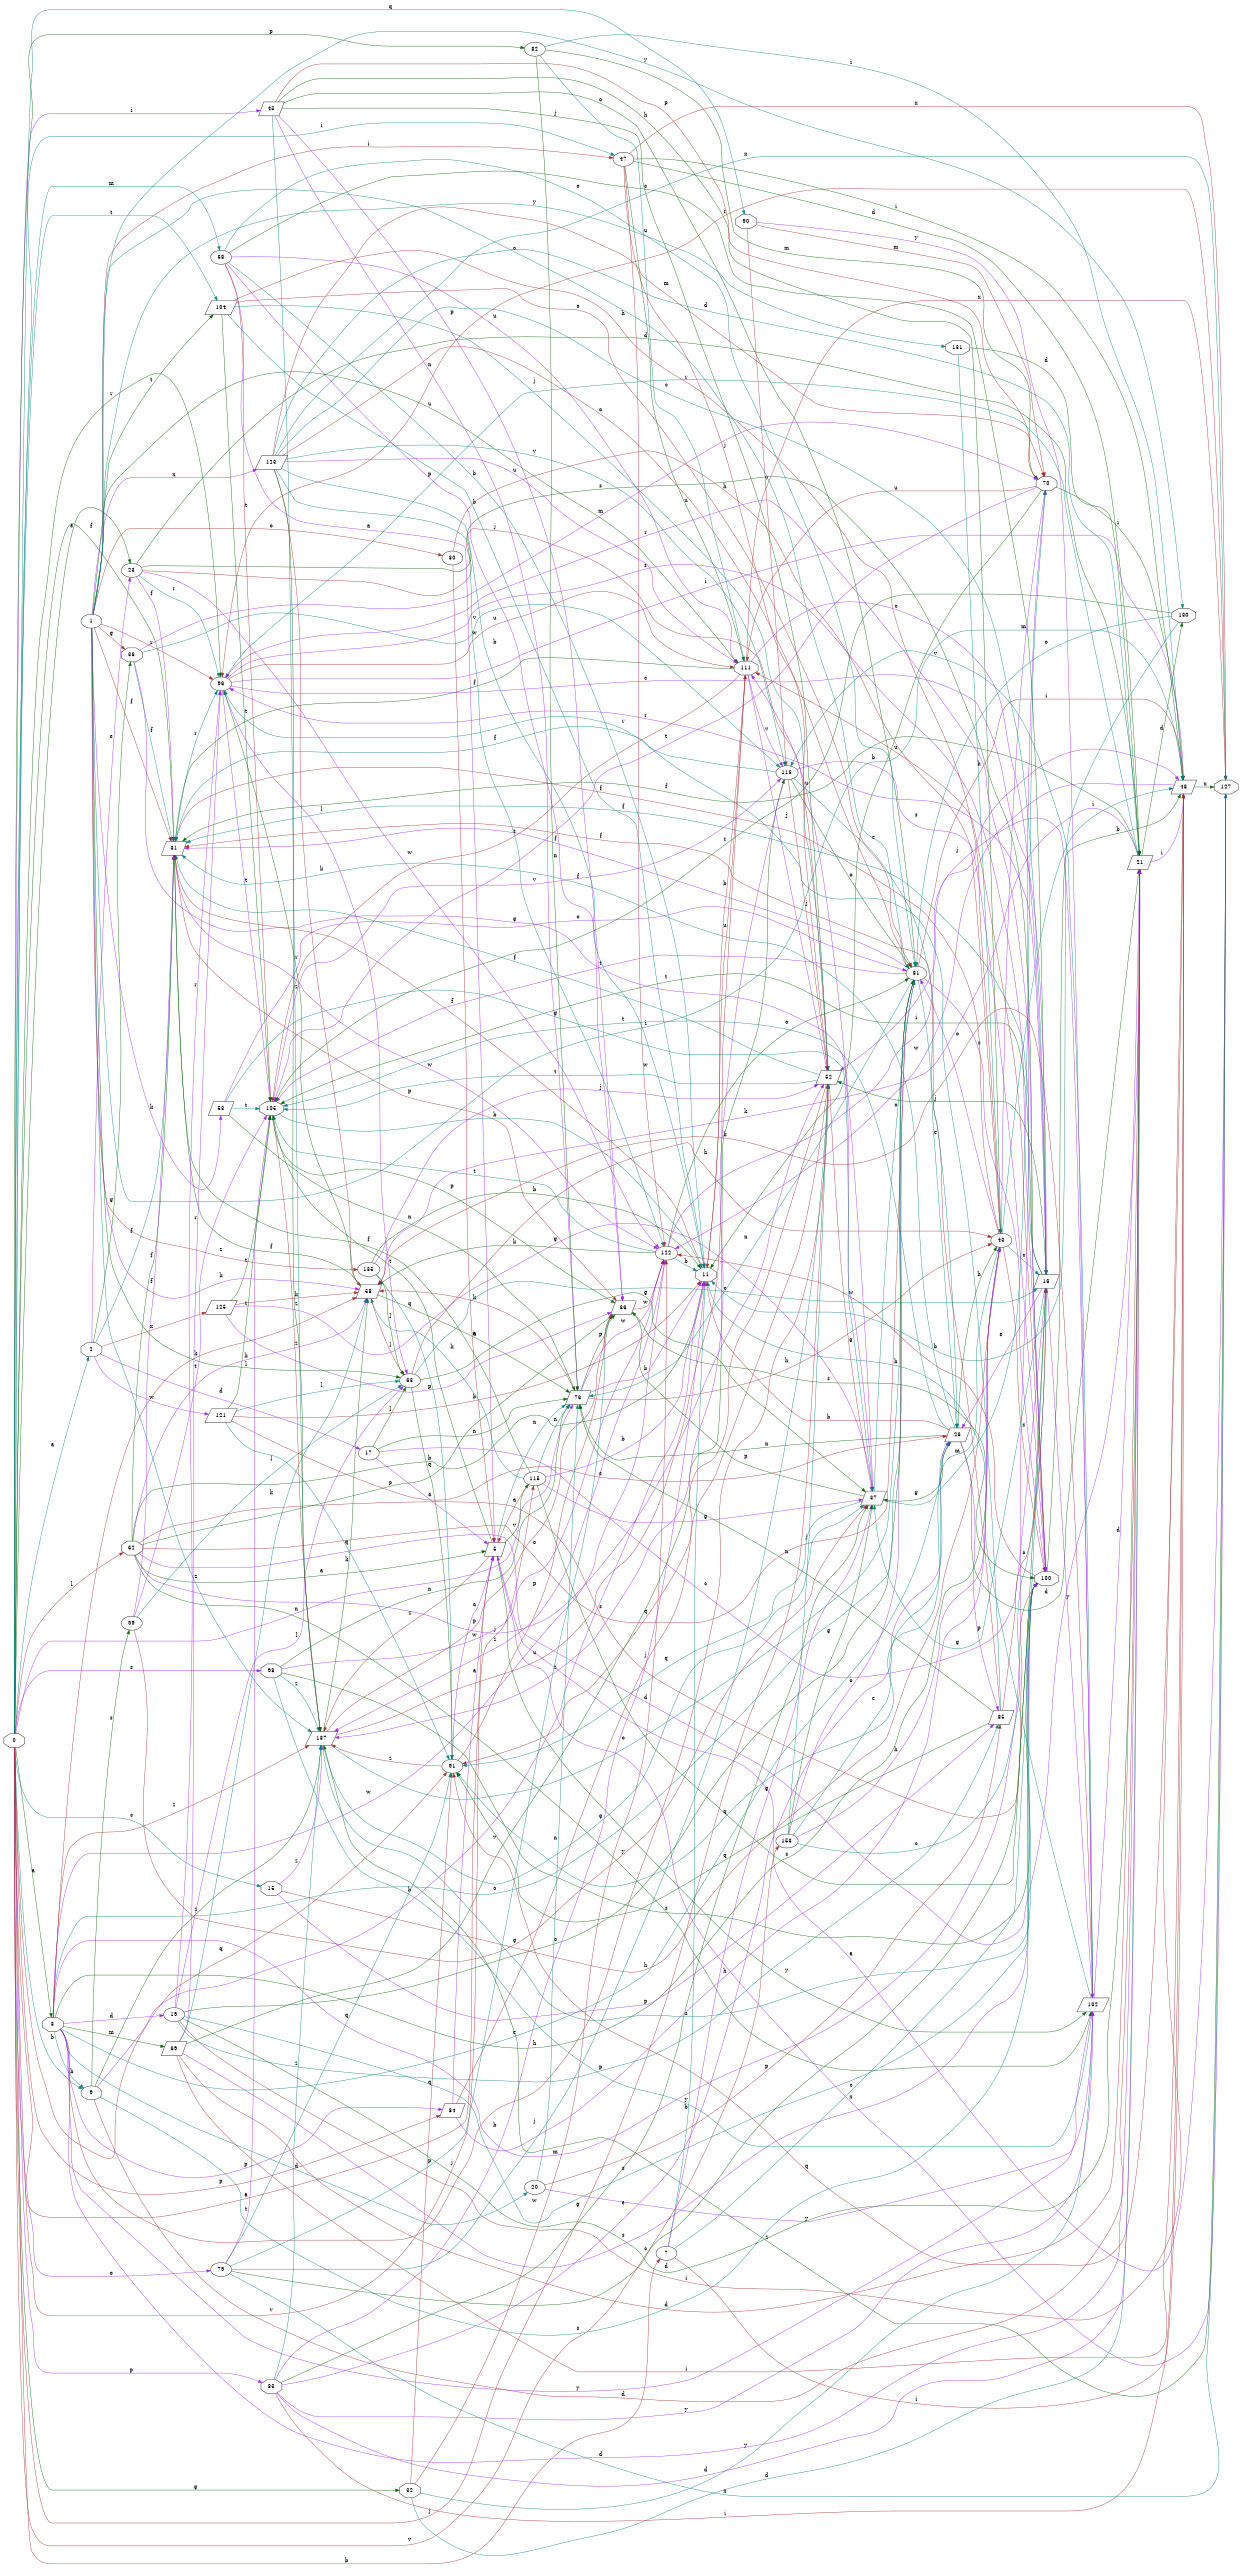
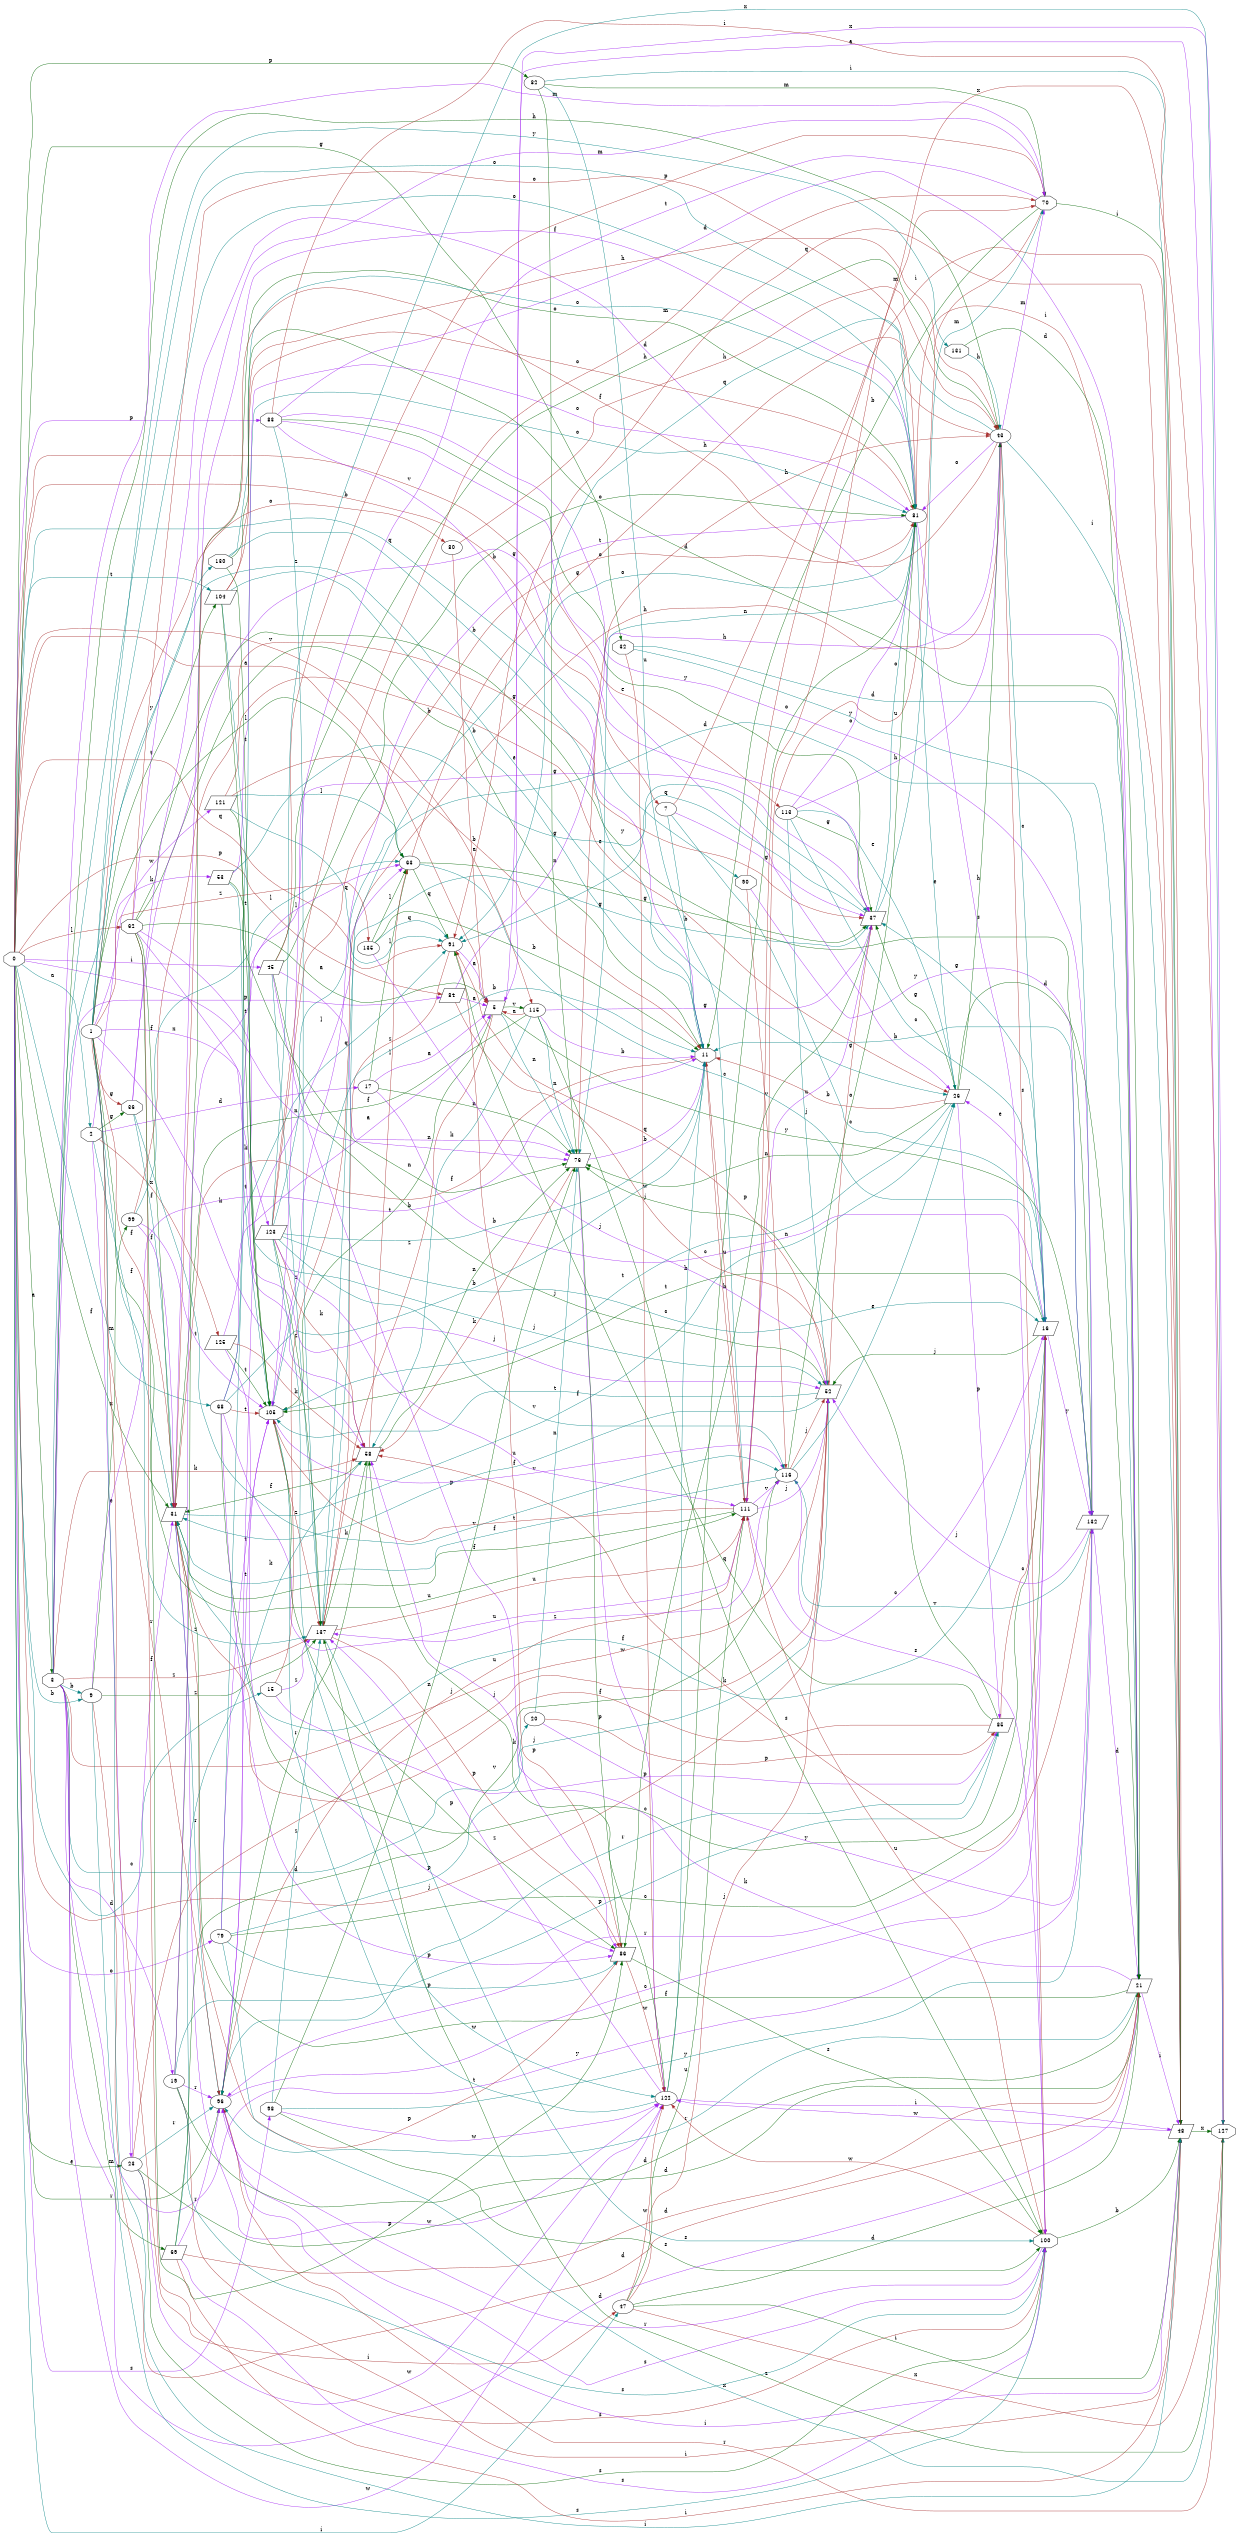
(1162, 741) -> (1104, 688)
(744, 940) -> (610, 1385)
(112, 1718) -> (112, 1404)
(787, 1841) -> (787, 813)
(429, 2130) -> none
